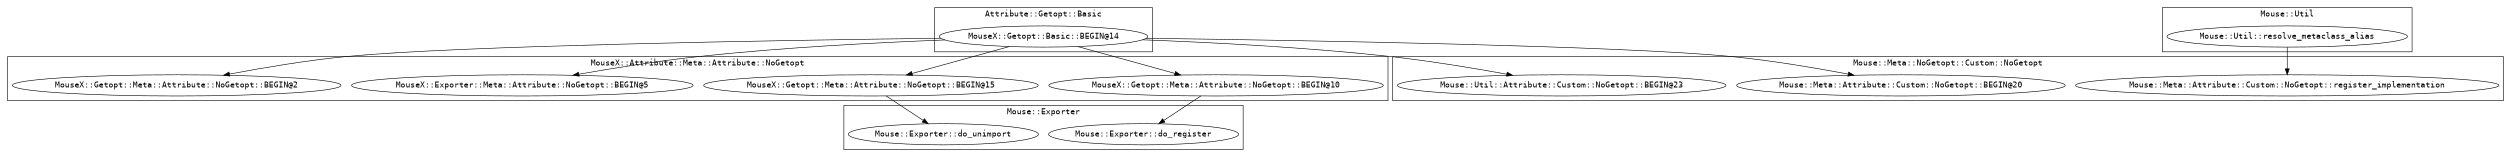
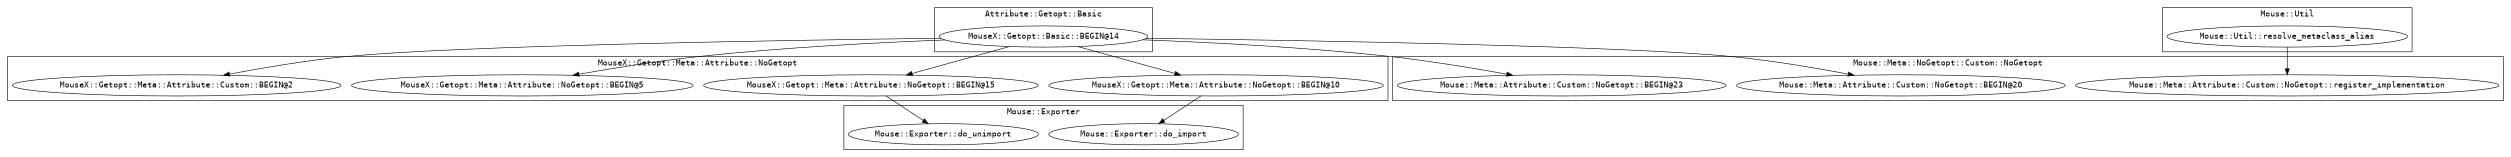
(698, 63) -> (698, 63)
(177, 85) -> (177, 85)
(522, 85) -> (522, 85)
(1562, 85) -> (1562, 85)
(1144, 134) -> (1144, 134)
